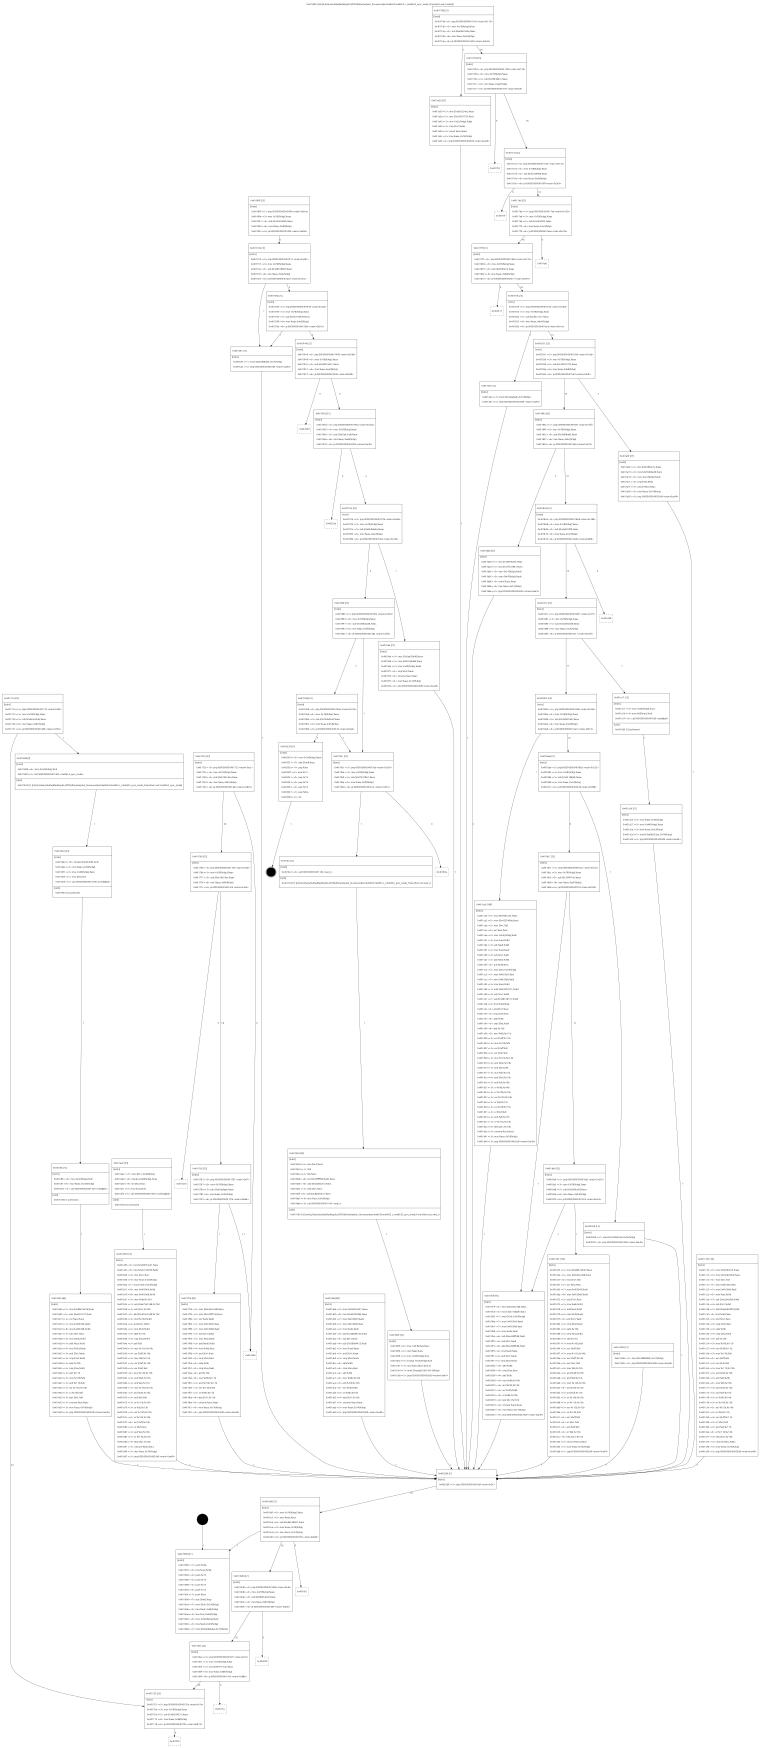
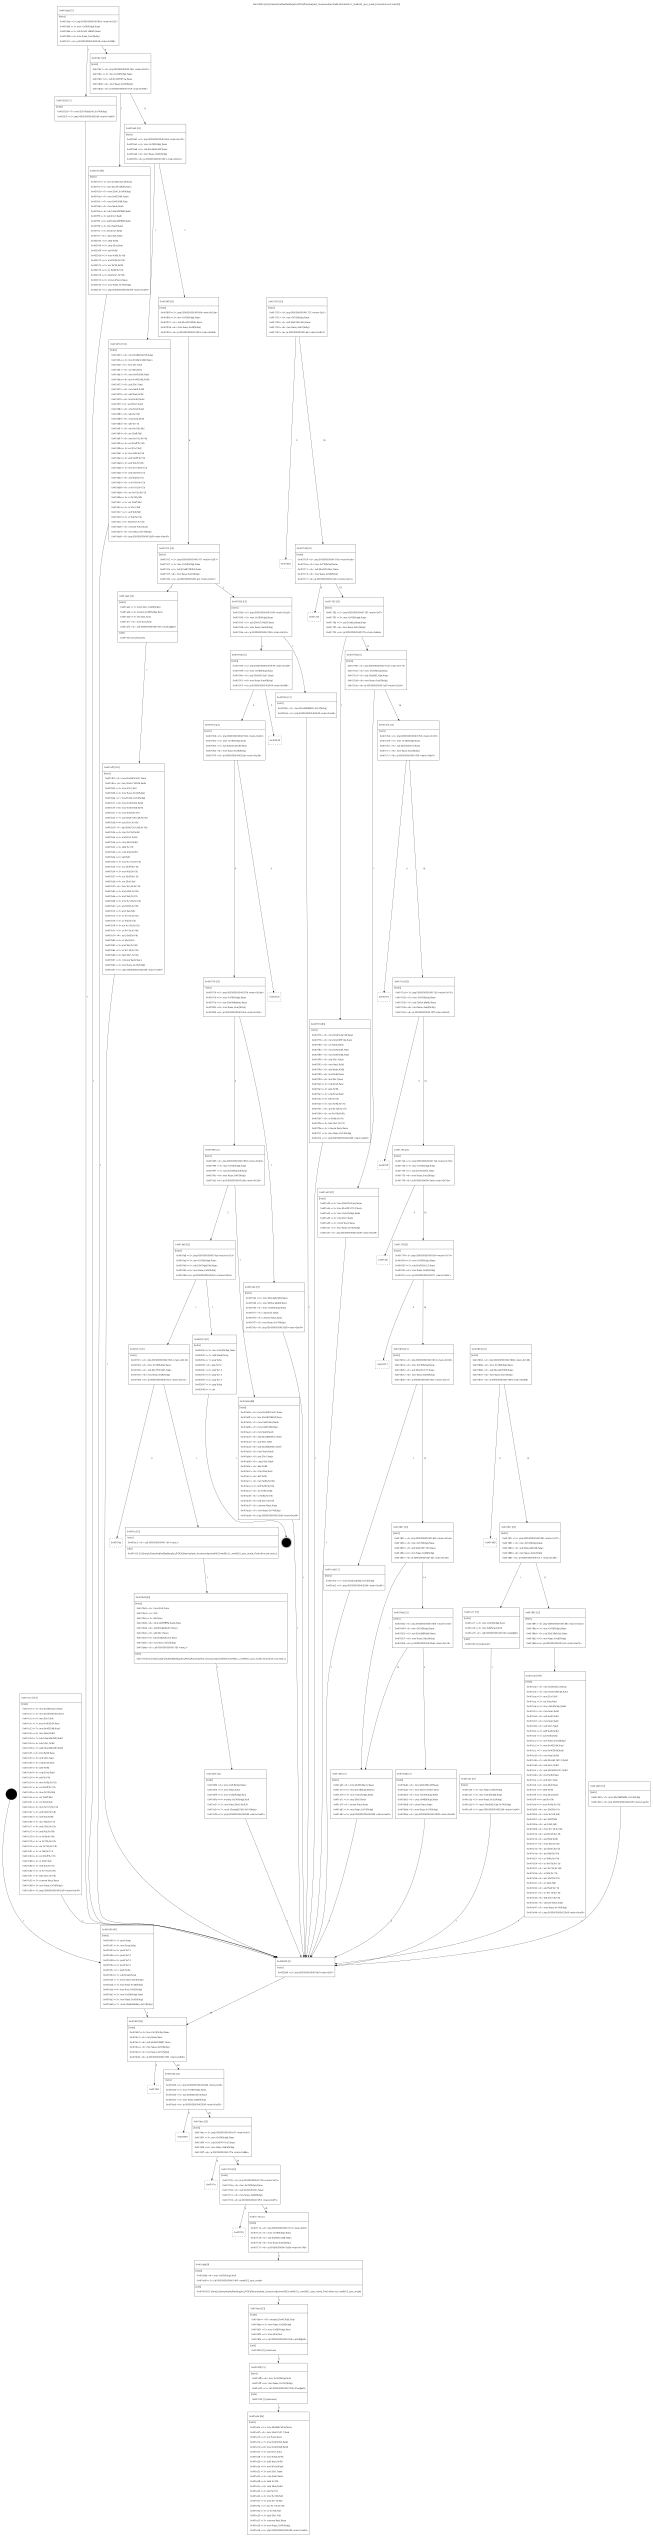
(259, 314) -> (171, 587)
(565, 476) -> (381, 1706)
(363, 694) -> (240, 1291)
(568, 742) -> none
(547, 1246) -> (172, 230)
(11, 1269) -> (264, 2208)
(246, 1276) -> (364, 643)
(266, 1474) -> none
(245, 1539) -> (146, 2012)
